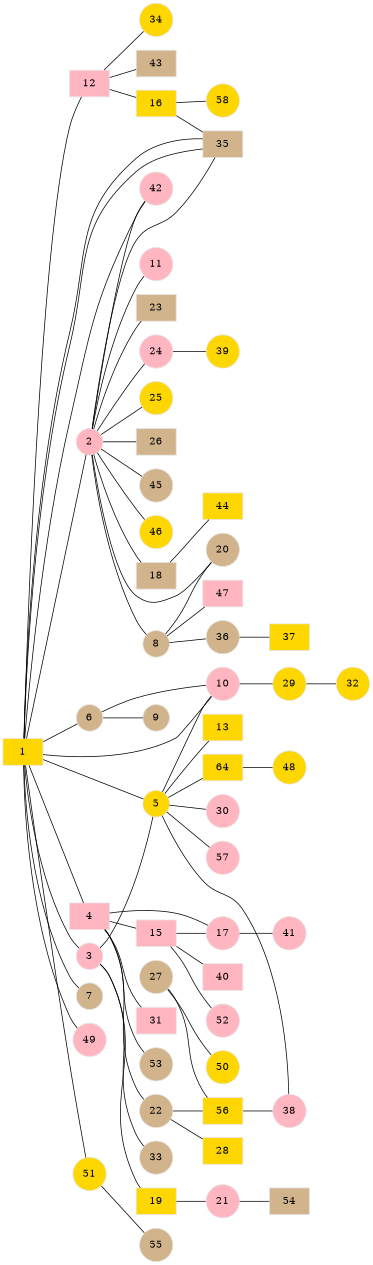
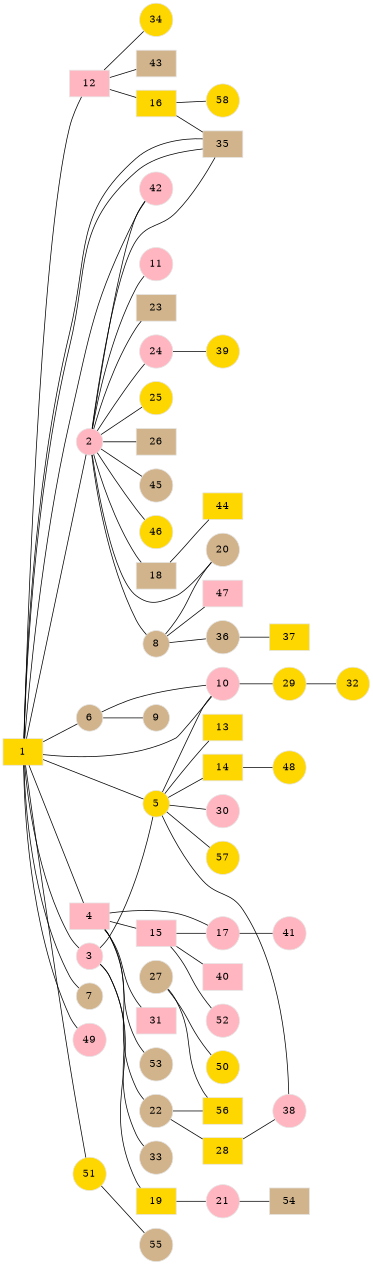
(223, 767) -> (223, 767)
(223, 858) -> (223, 858)
(258, 1111) -> (259, 1129)
